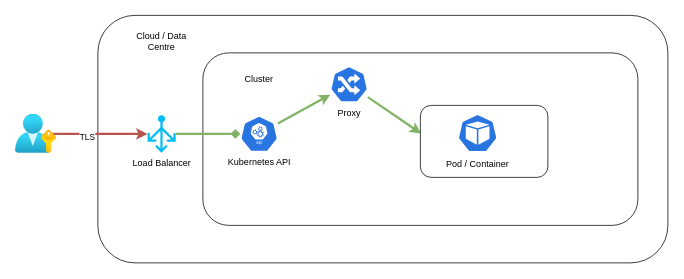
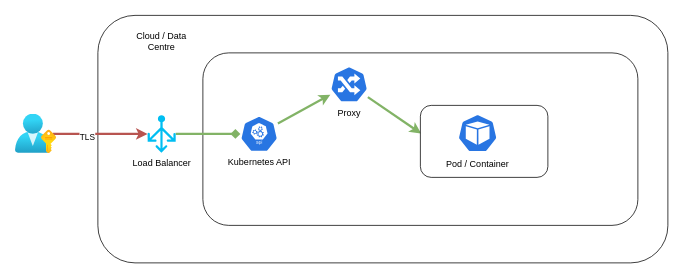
(259, 79) -> none
